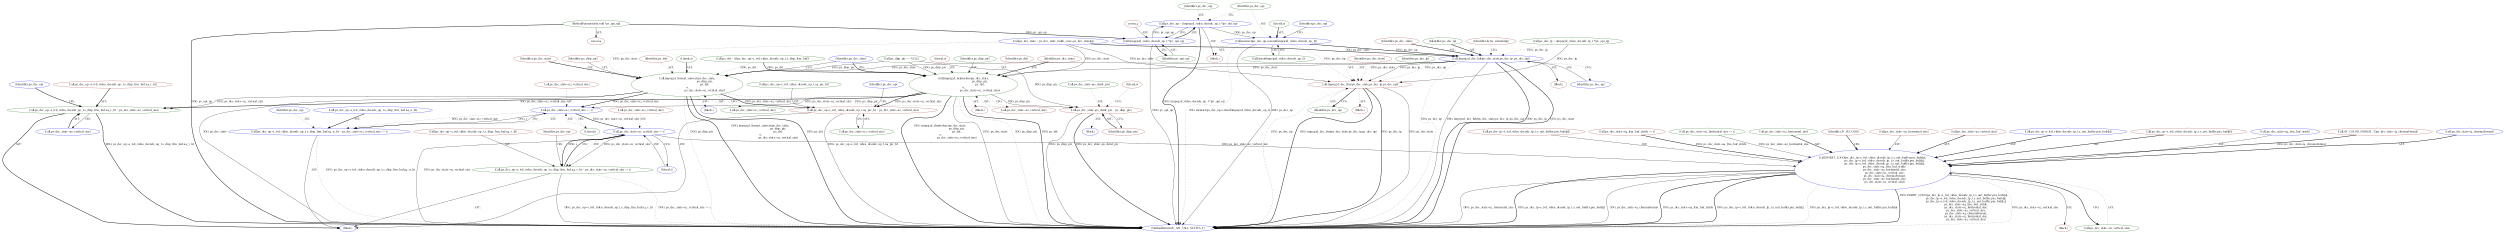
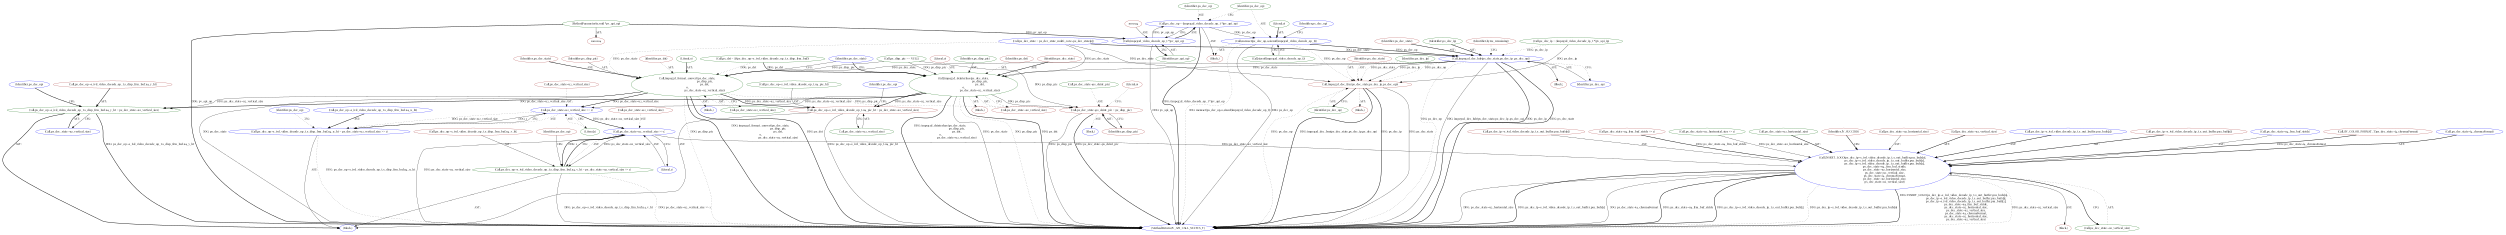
(1198, 24) -> (1198, 24)
